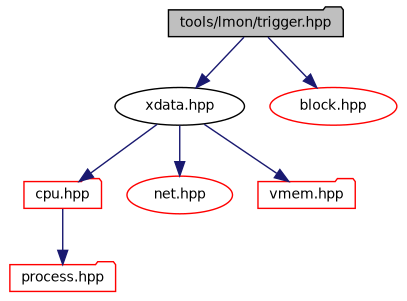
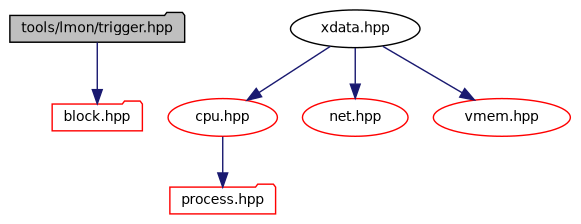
(225, 57) -> none
(333, 106) -> (97, 117)
(63, 195) -> (223, 117)
(307, 195) -> (502, 117)
